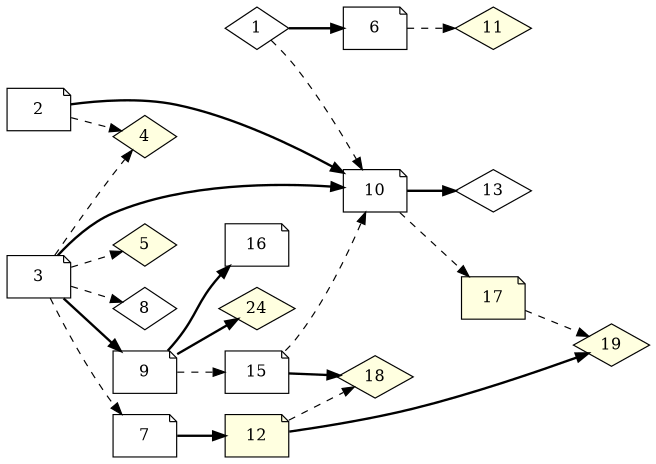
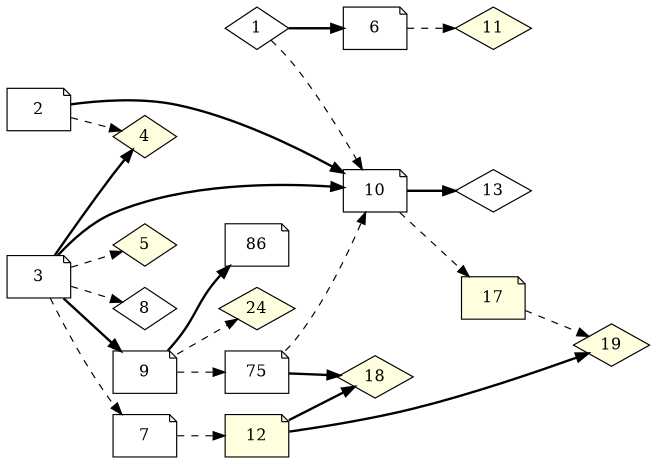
(89, 207) -> (89, 207)
(257, 245) -> (257, 245)
(202, 340) -> (202, 340)
(257, 372) -> (257, 372)
(316, 406) -> (316, 406)
(195, 436) -> (195, 436)
